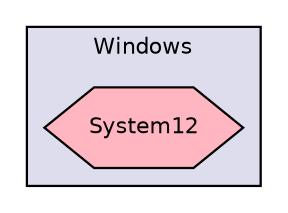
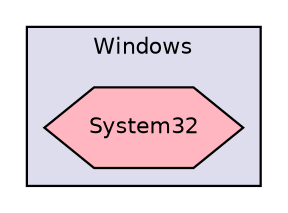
(144, 128) -> (144, 128)
